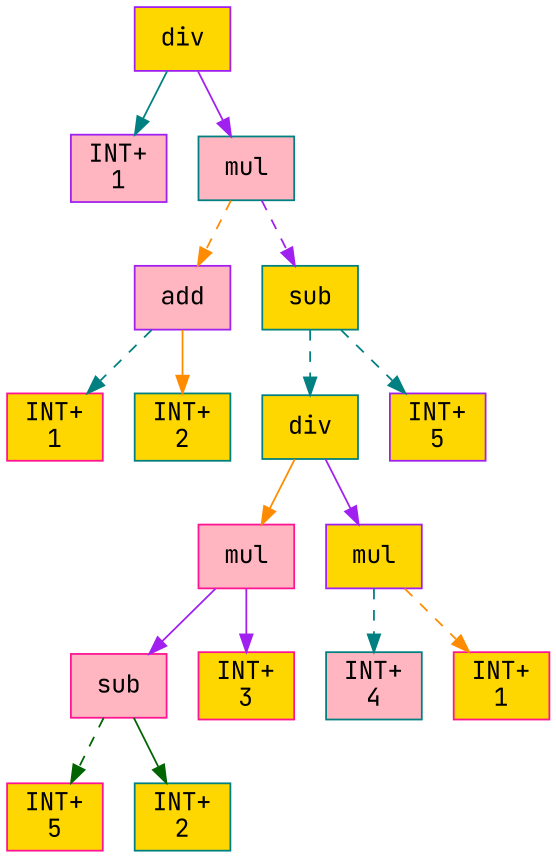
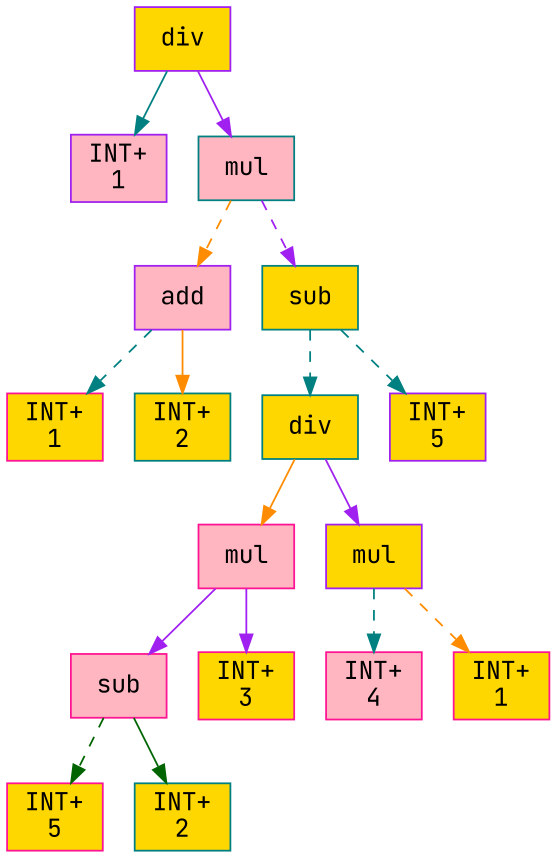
(374, 686) -> (374, 686)
